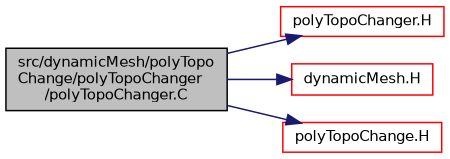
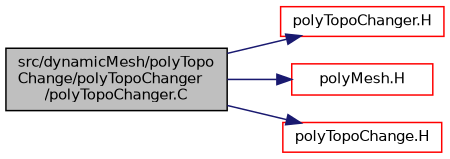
(362, 79) -> (362, 79)
